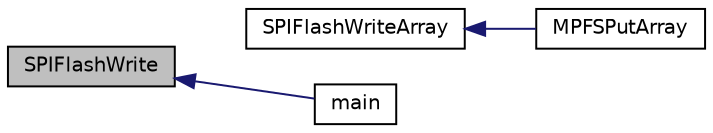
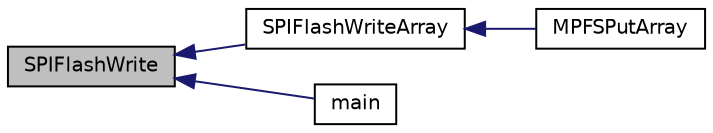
none -> (220, 48)
